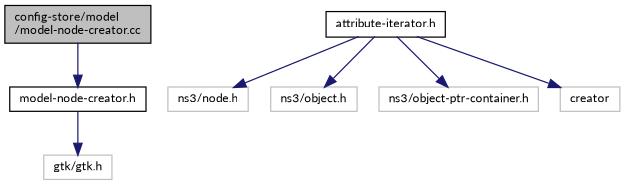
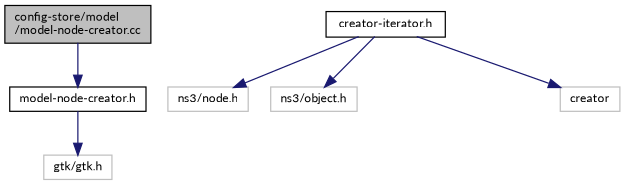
(386, 24) -> (386, 24)
(459, 99) -> none
